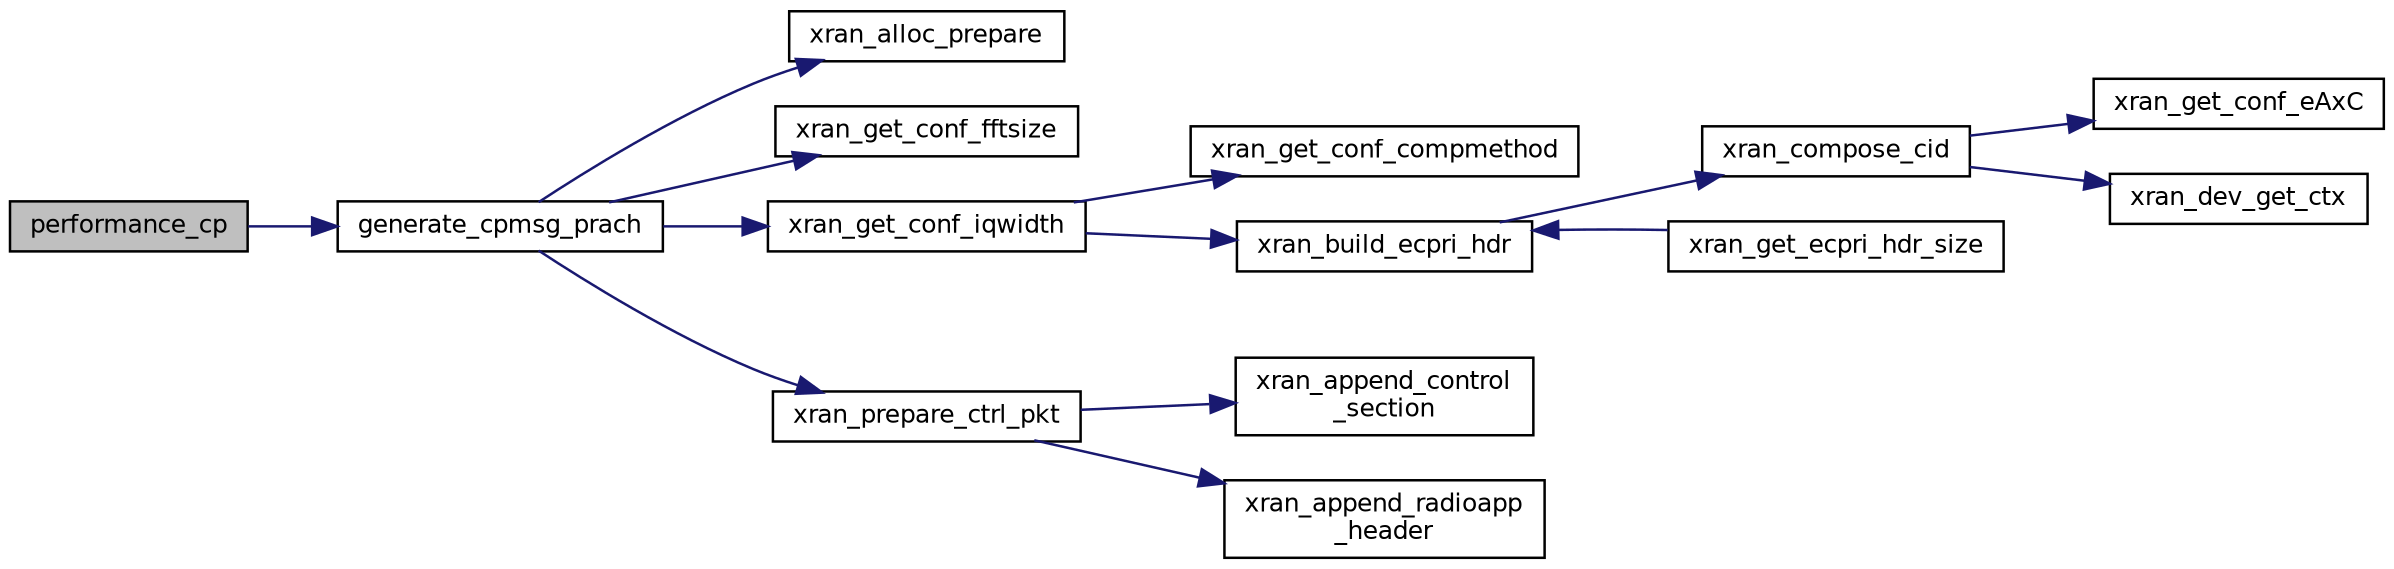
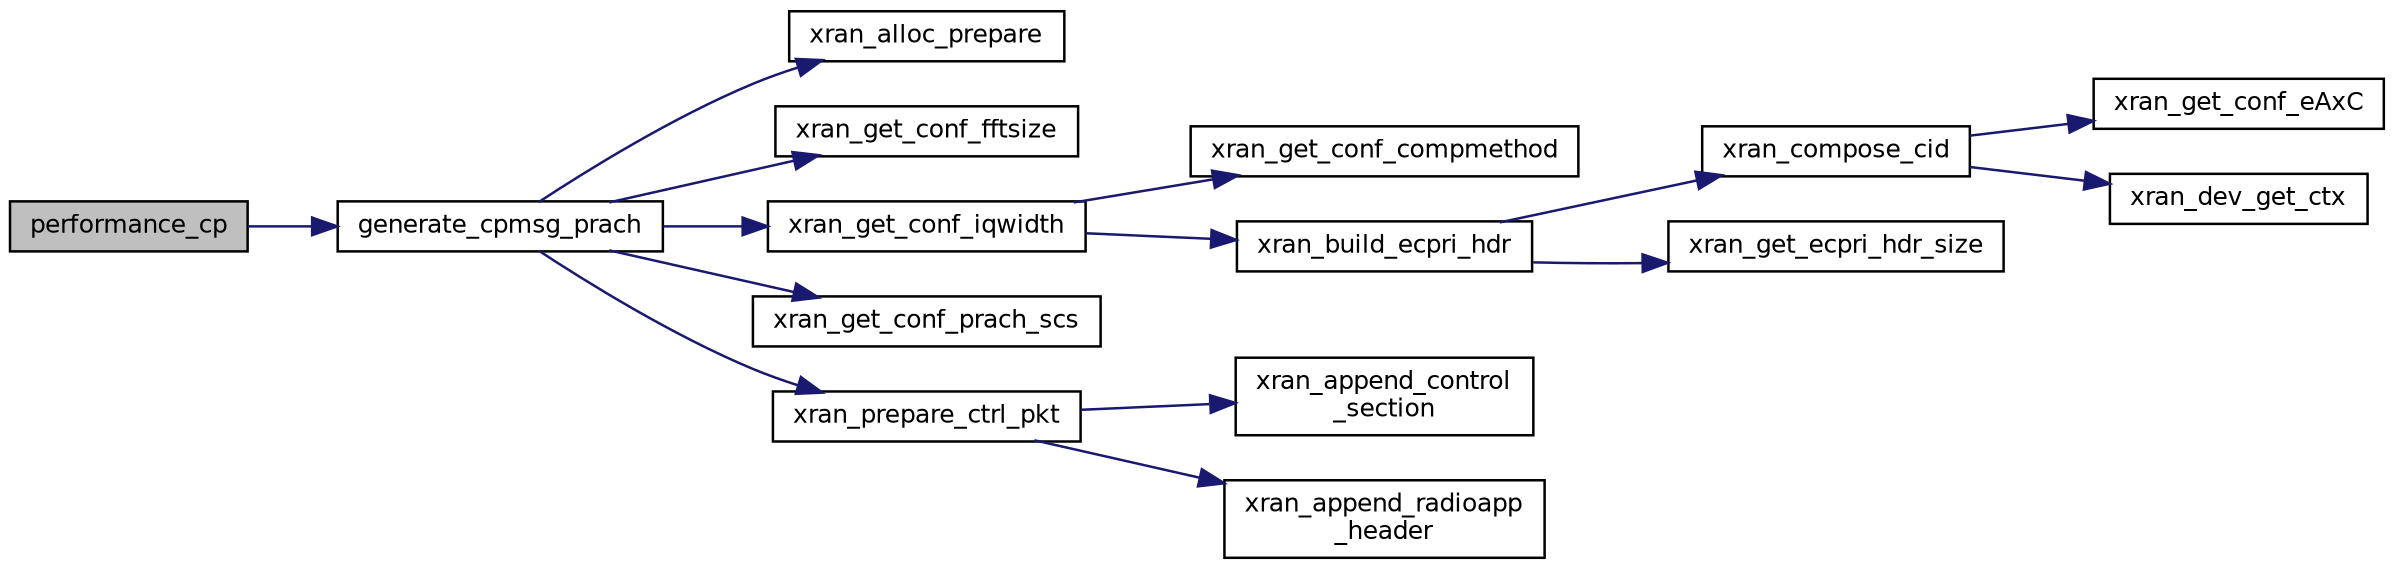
(1613, 230) -> (1588, 263)
none -> (927, 321)
